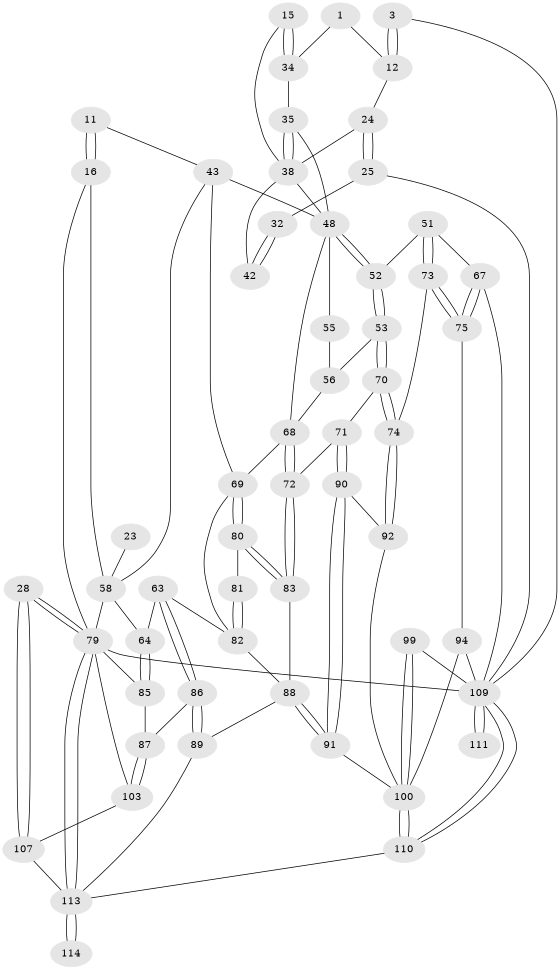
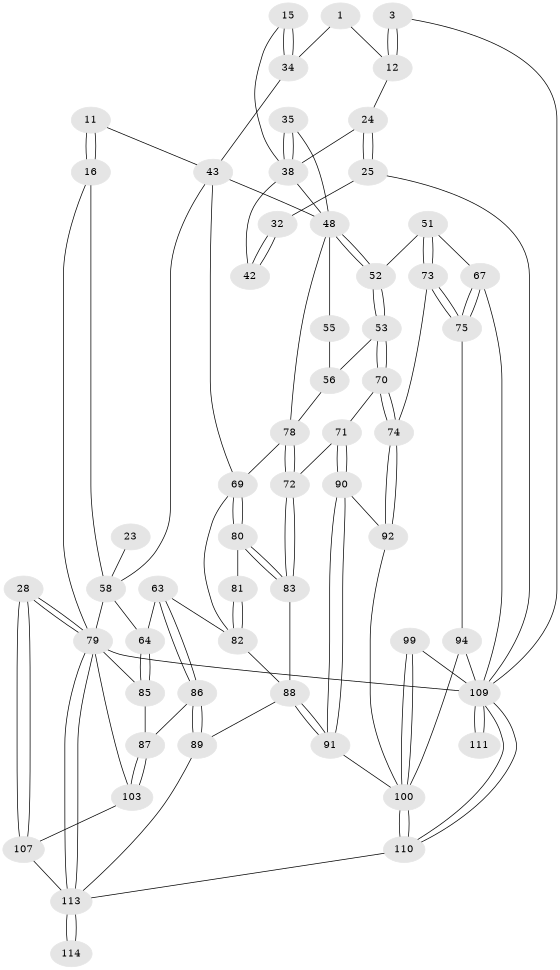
(288, 94) -> (251, 120)
(290, 433) -> (290, 433)
